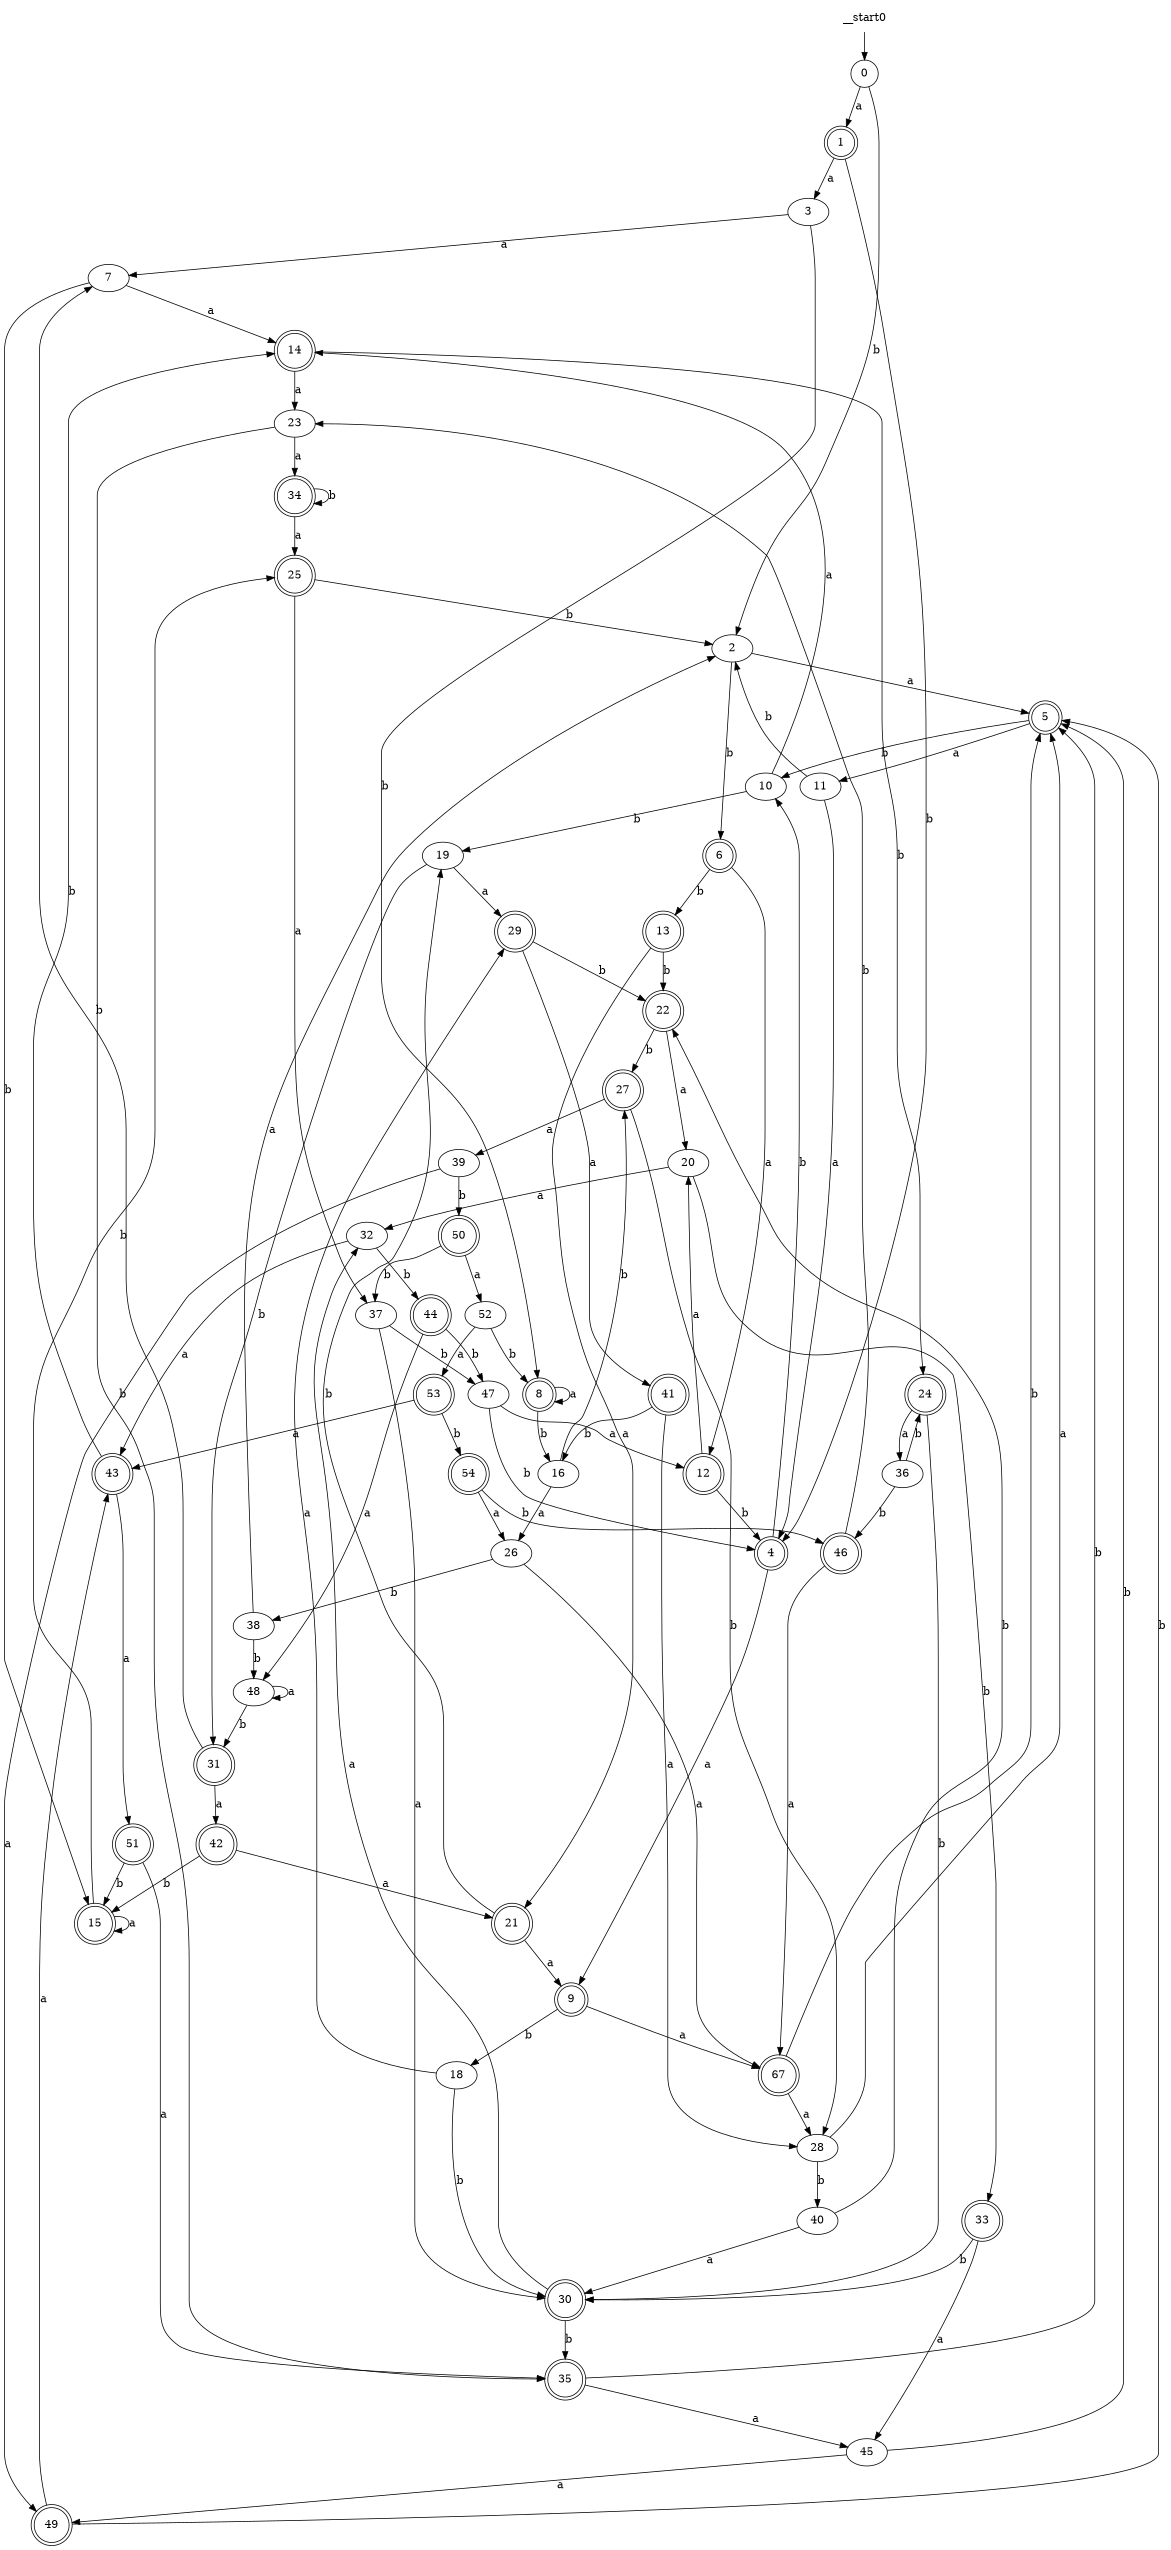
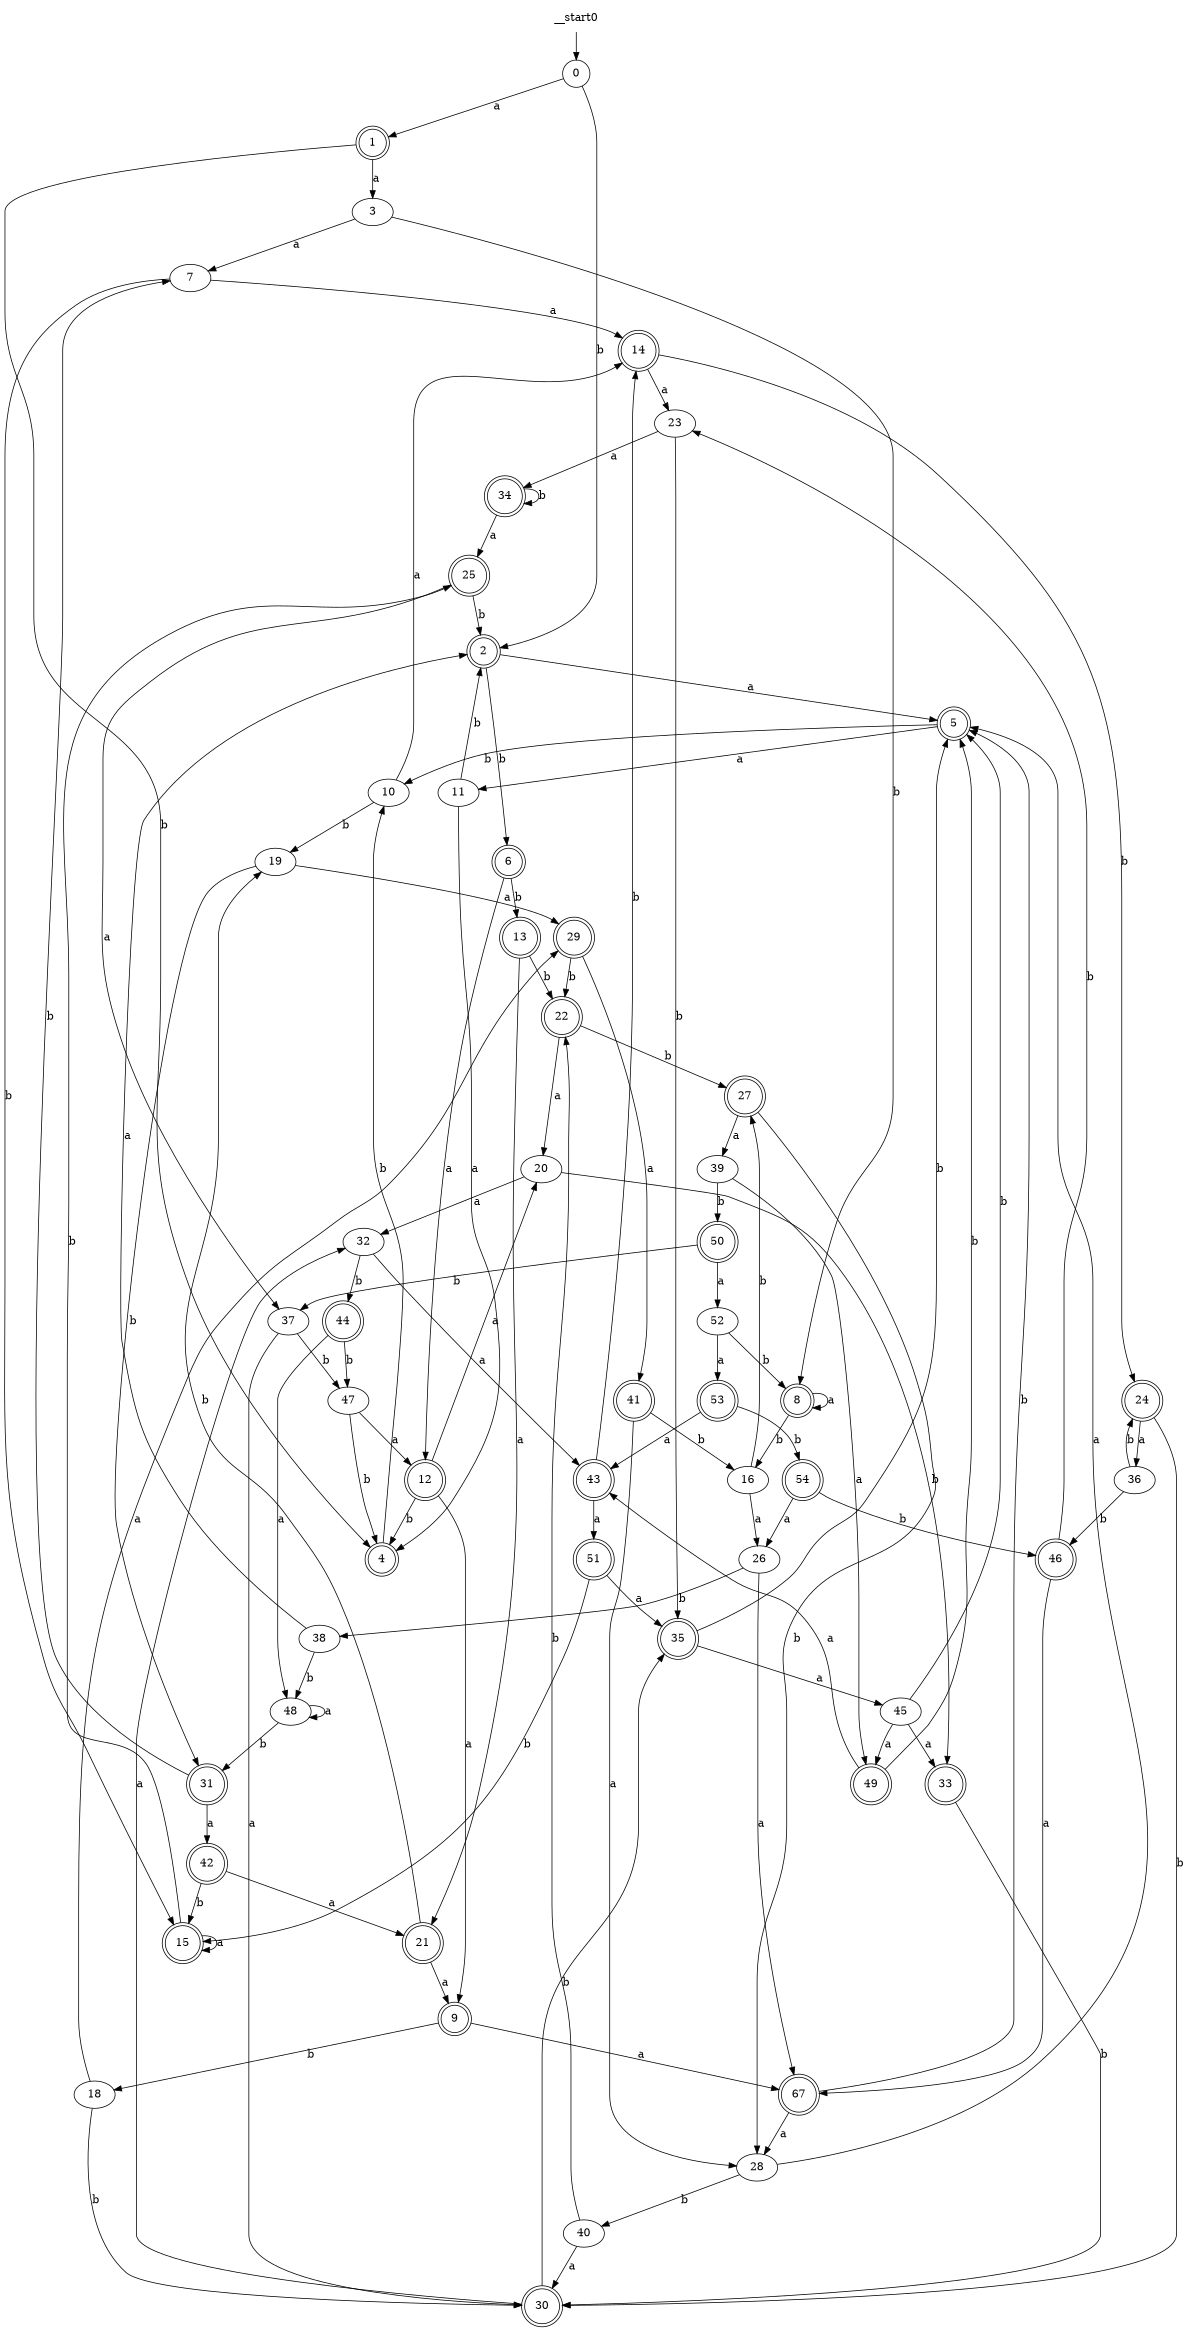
(732, 648) -> (484, 651)
(692, 1769) -> (465, 1742)
(935, 2340) -> (920, 1742)
